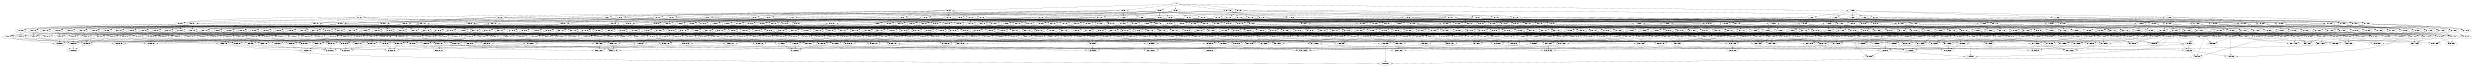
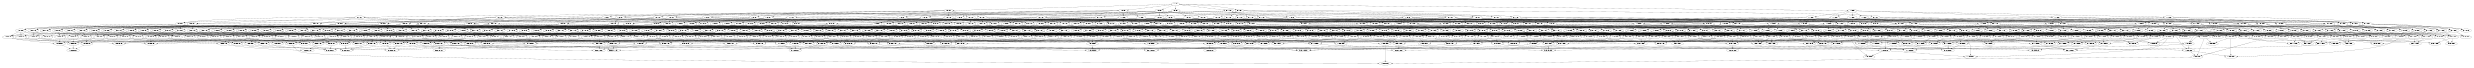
none -> (930, 44)
